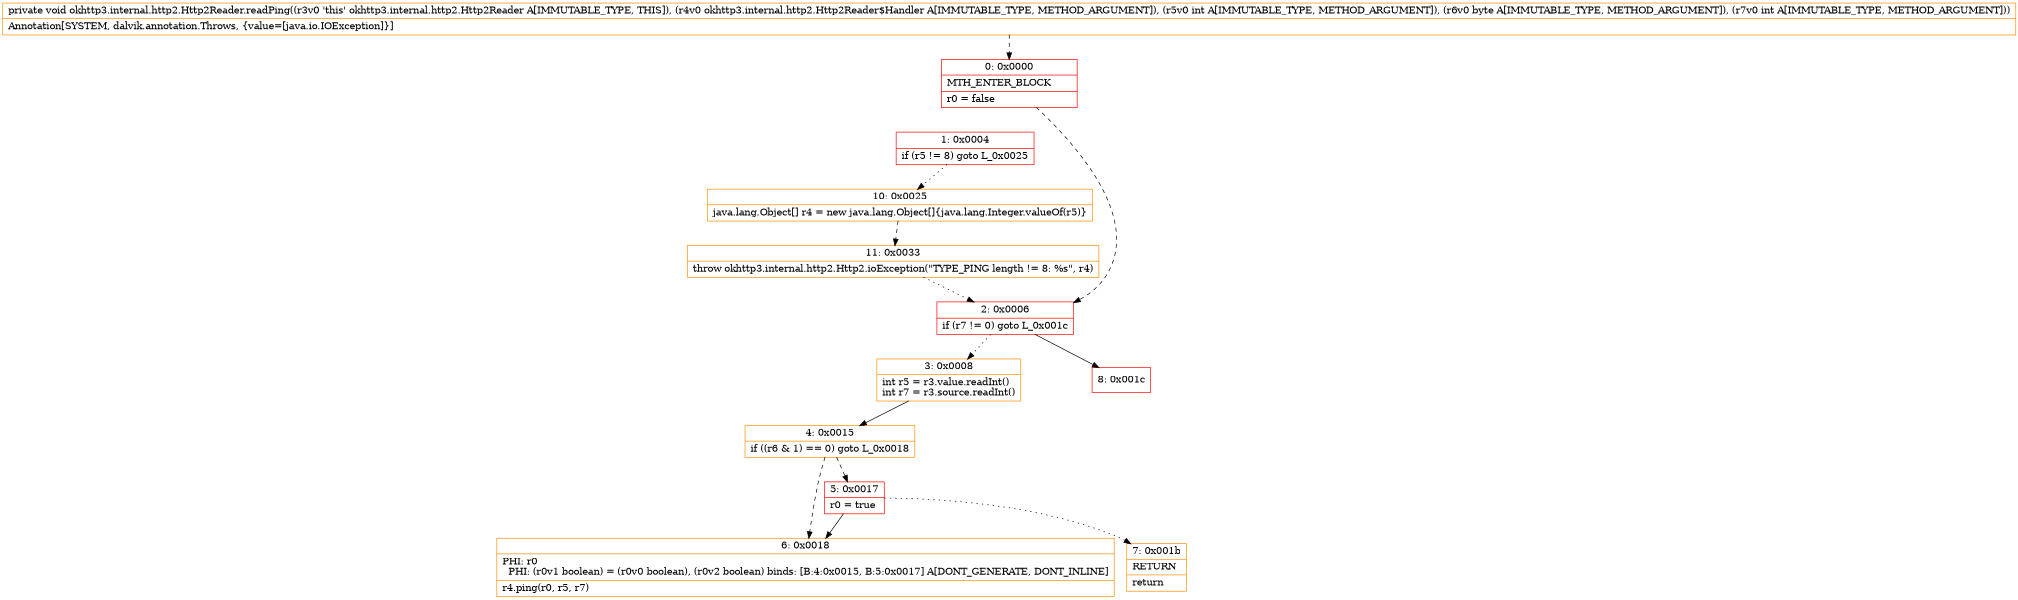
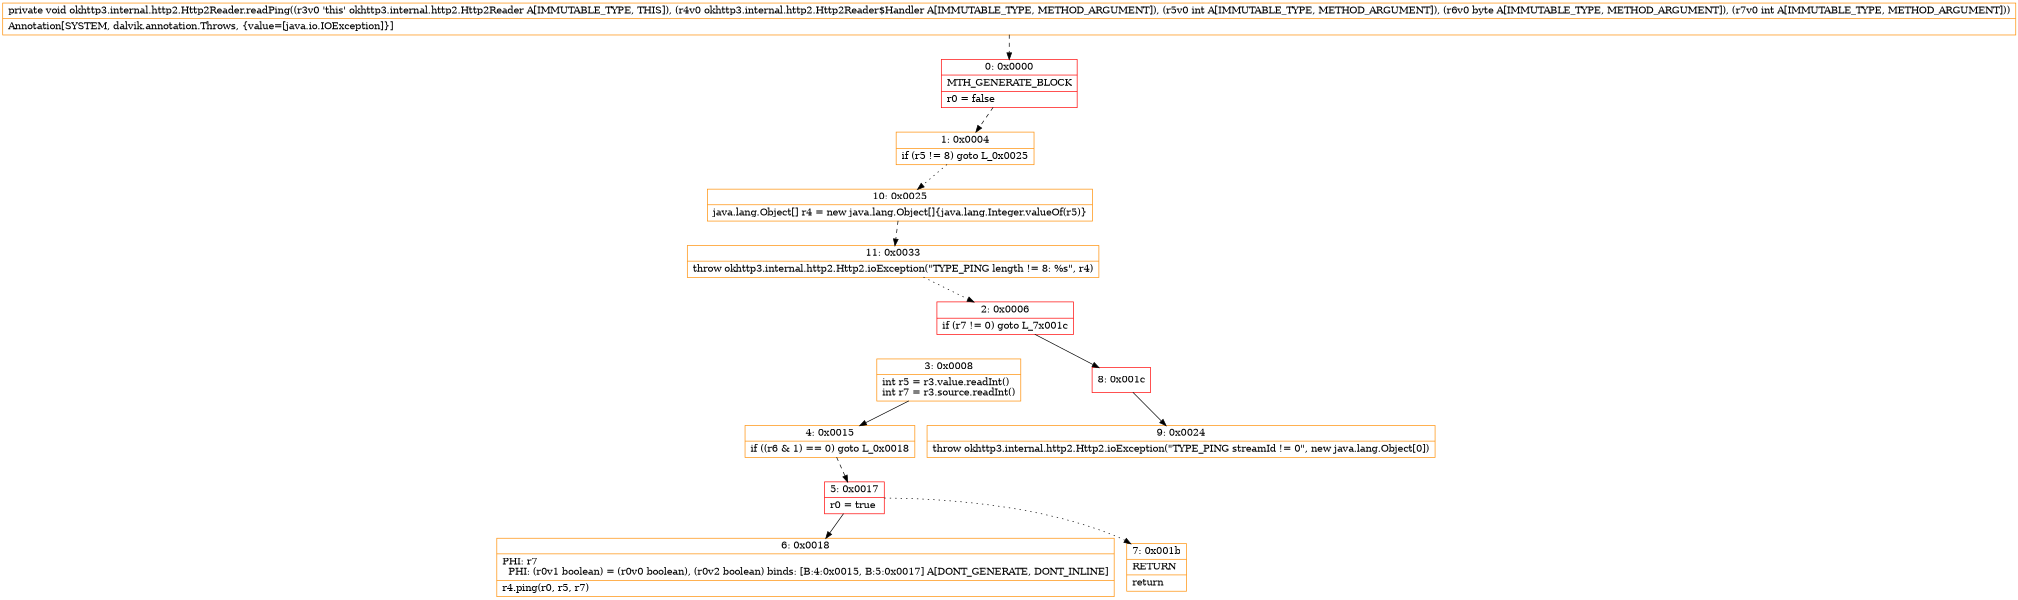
(999, 83) -> (1009, 83)
(965, 148) -> (965, 148)
(1107, 199) -> (986, 117)
(1005, 326) -> (1005, 326)
(981, 344) -> none
none -> (1181, 441)
(816, 494) -> none
(522, 562) -> (522, 562)
